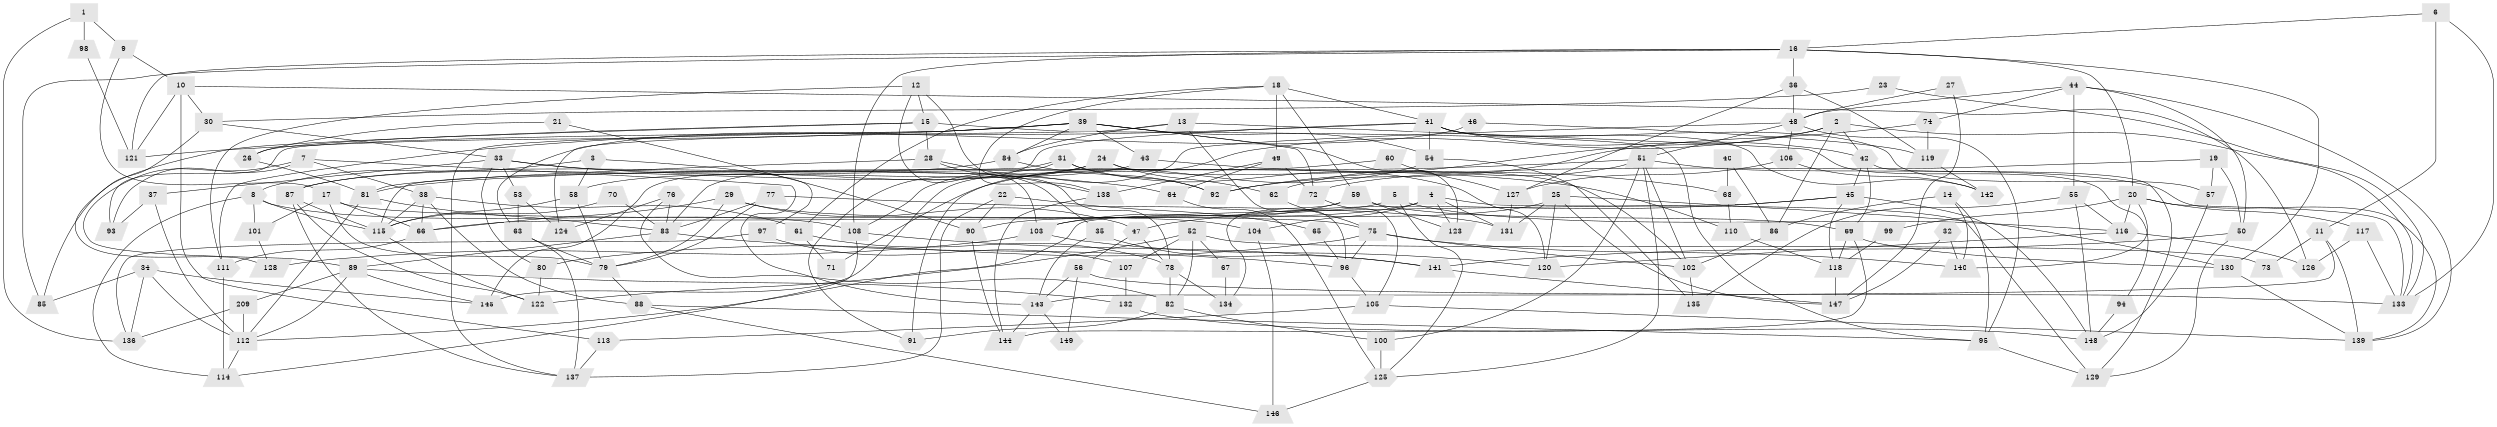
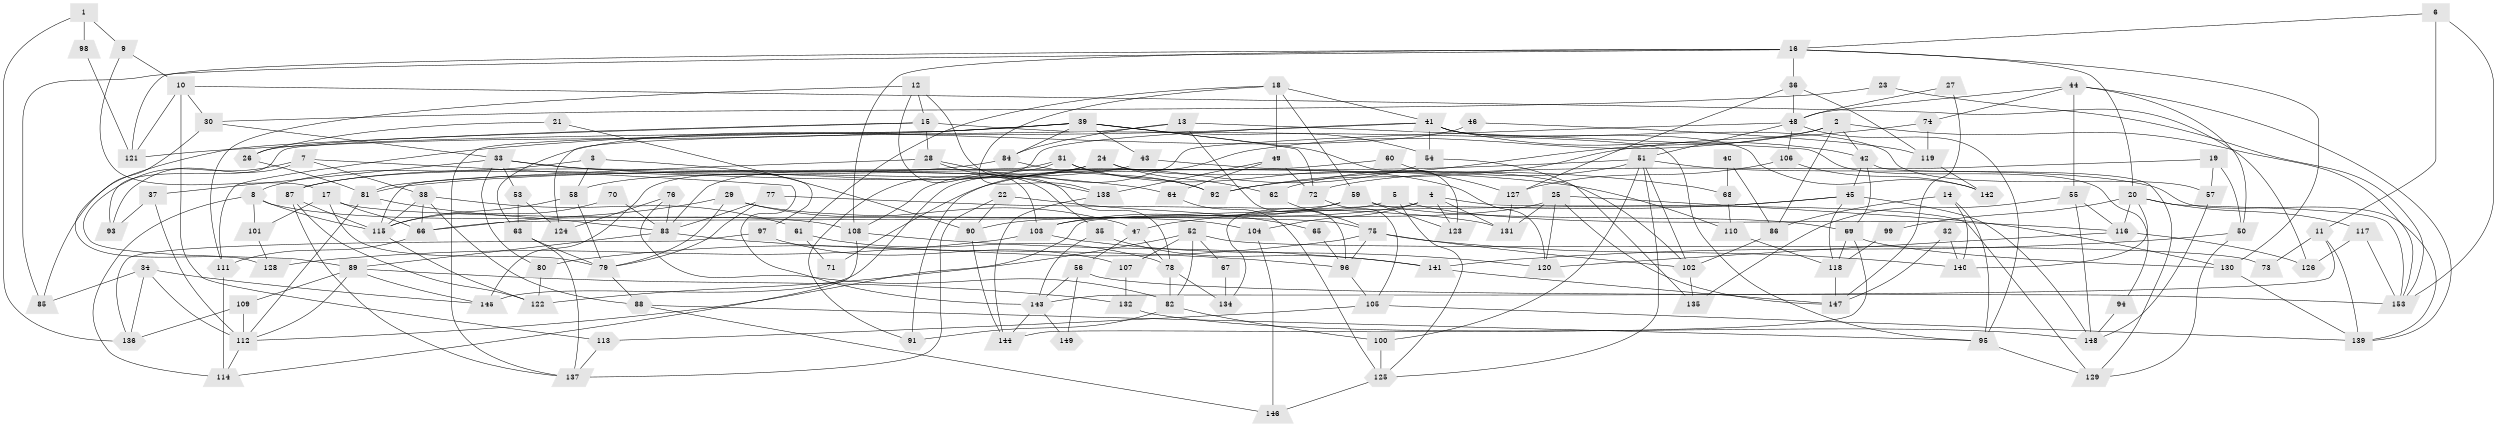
(243, 305) -> (243, 305)
(2399, 305) -> (2399, 305)
